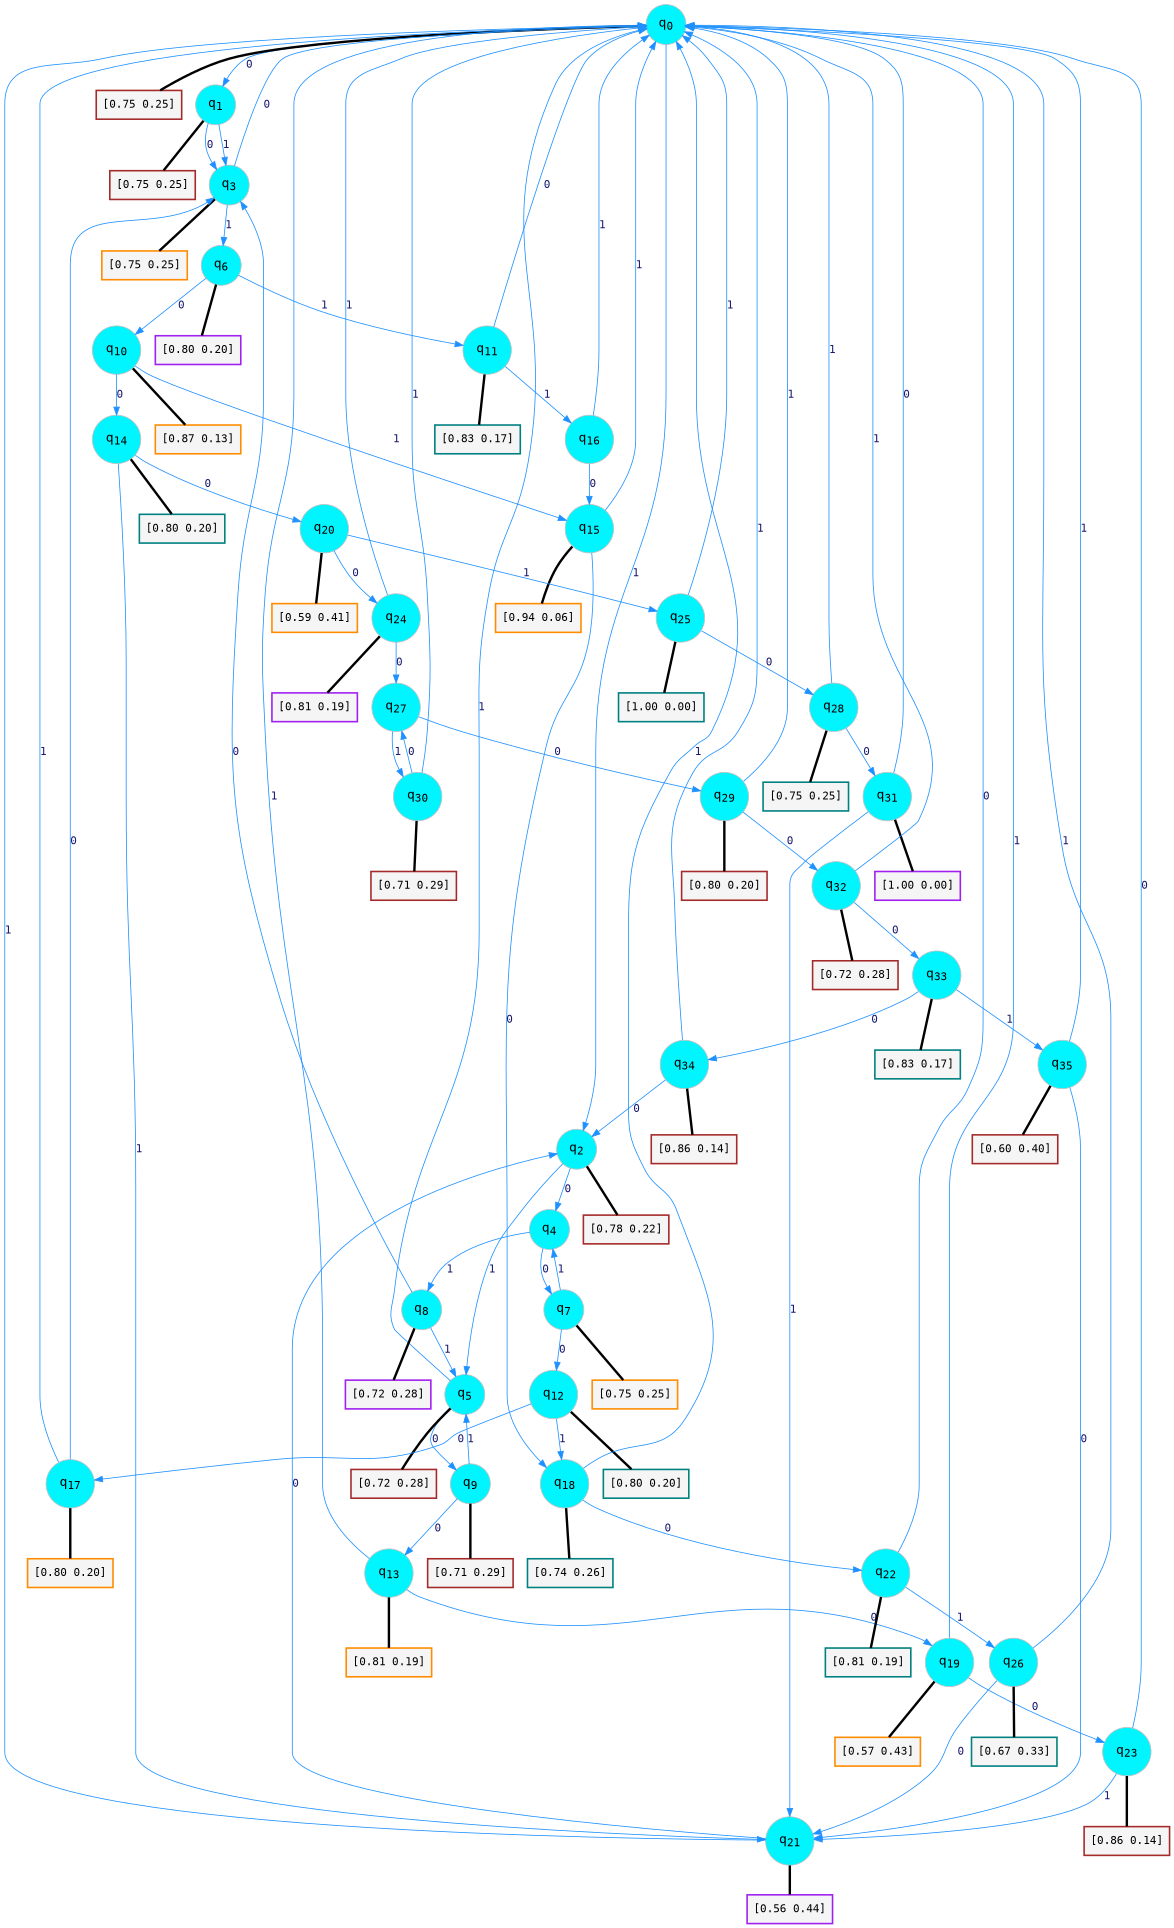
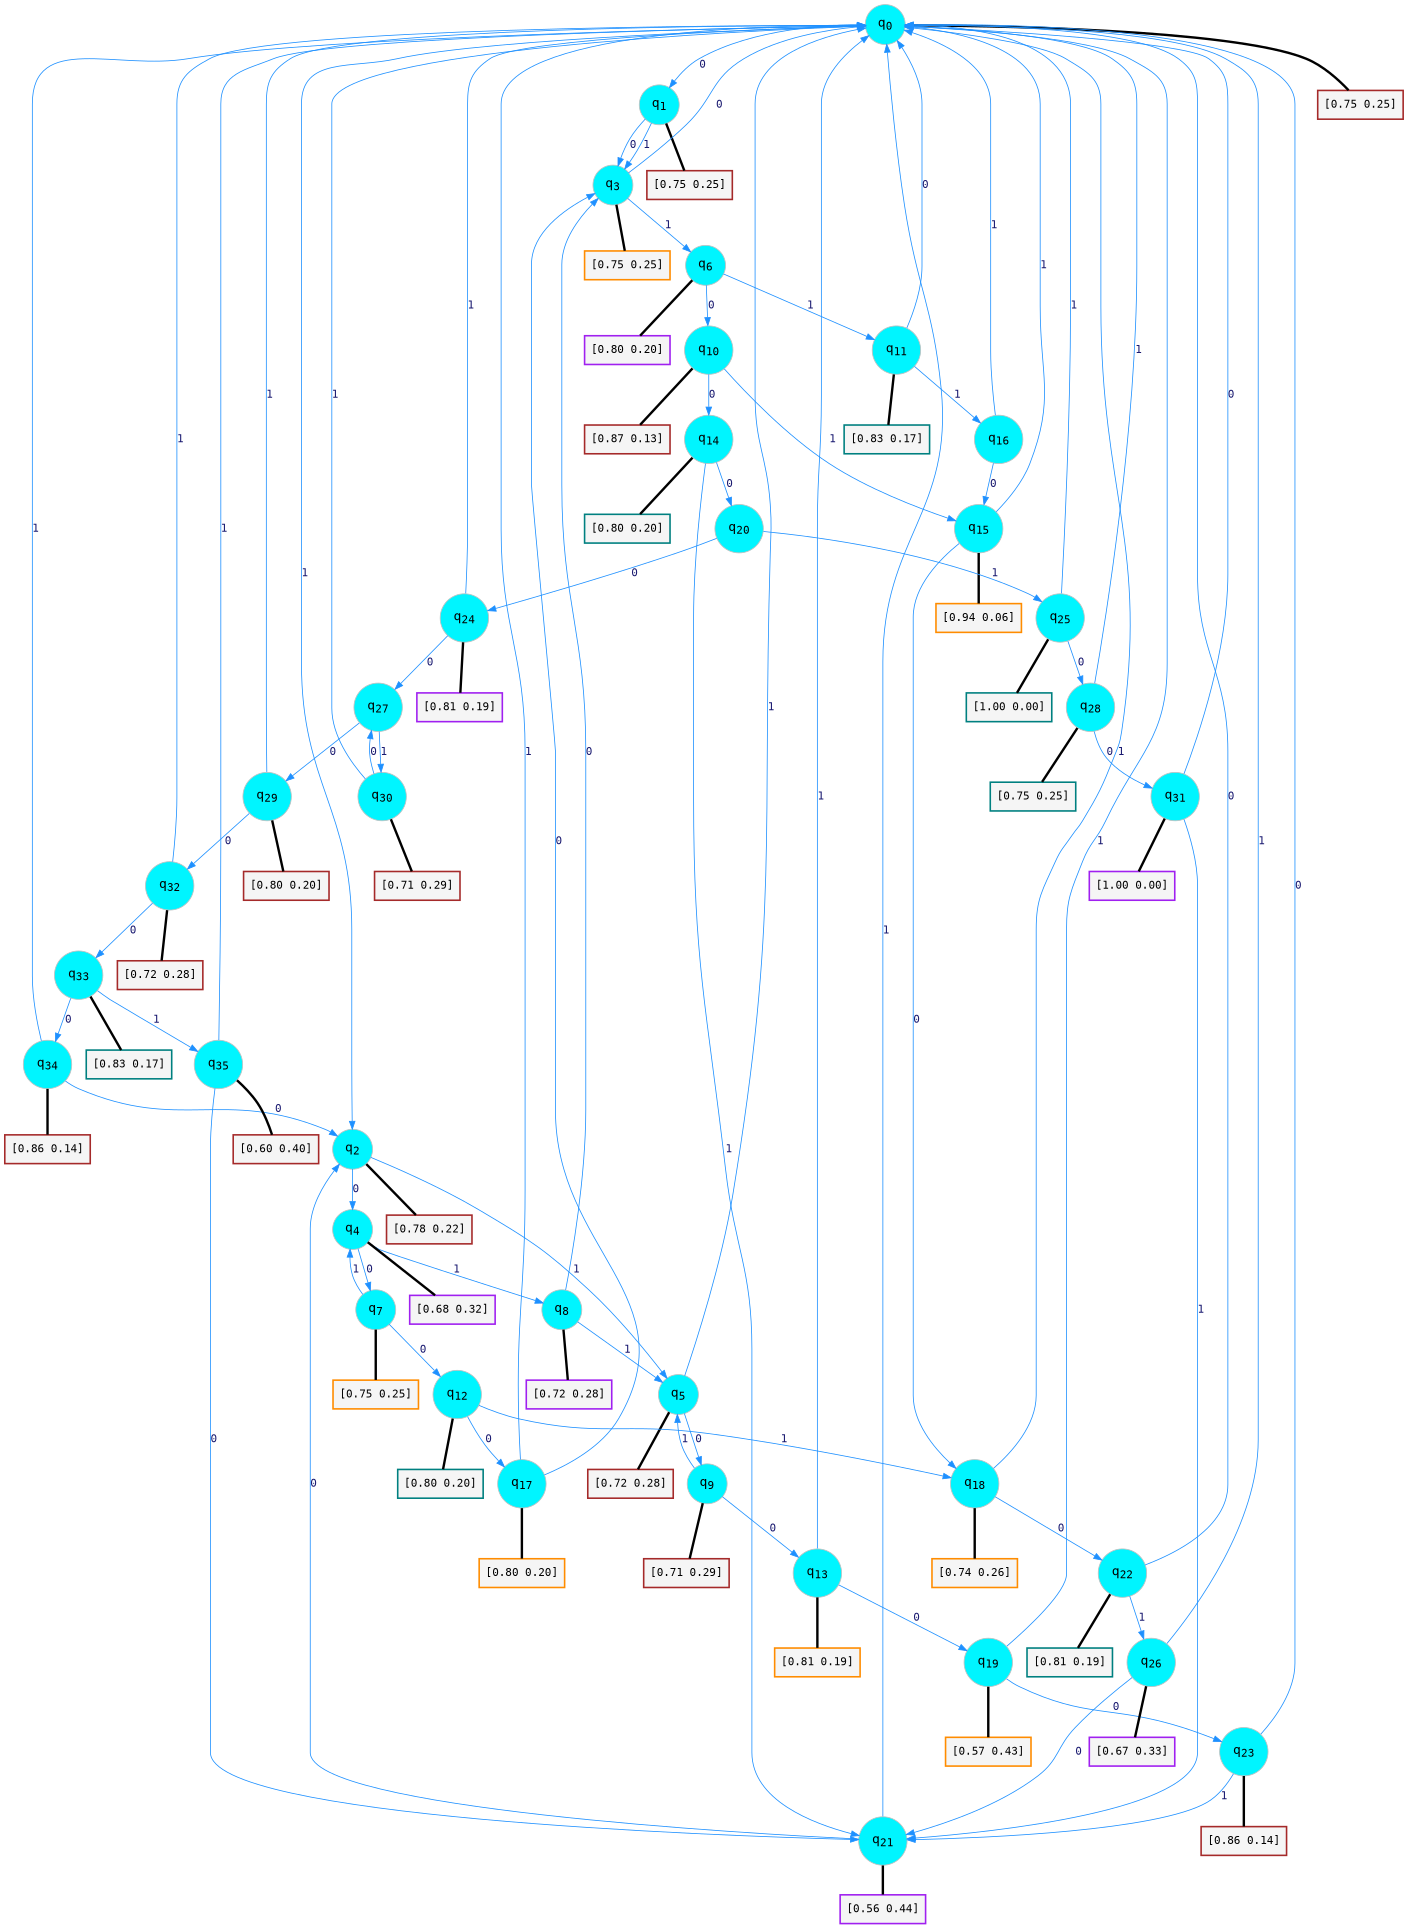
(198, 439) -> (627, 439)
(315, 618) -> none
none -> (452, 1310)
(570, 1573) -> (975, 1573)
(1014, 1752) -> (1132, 1752)
